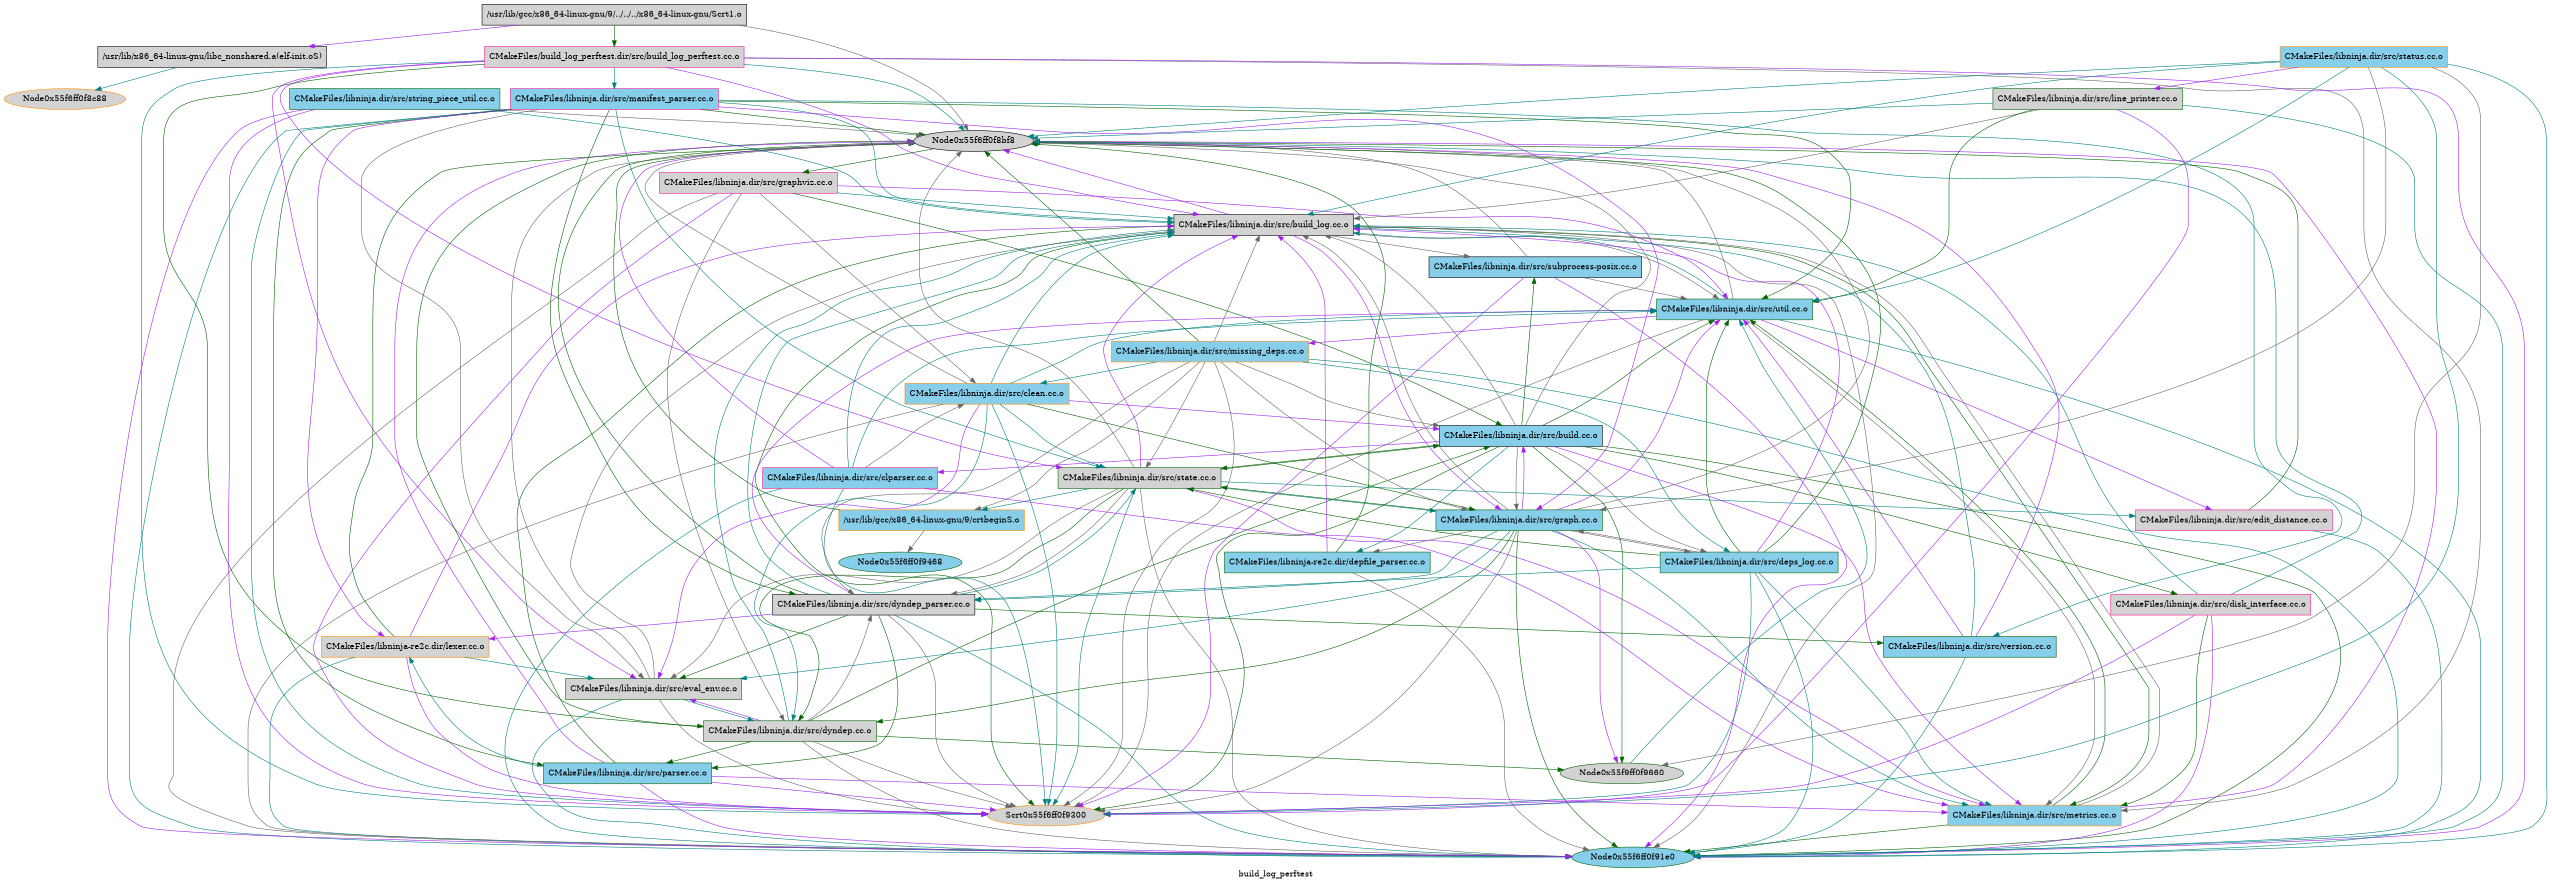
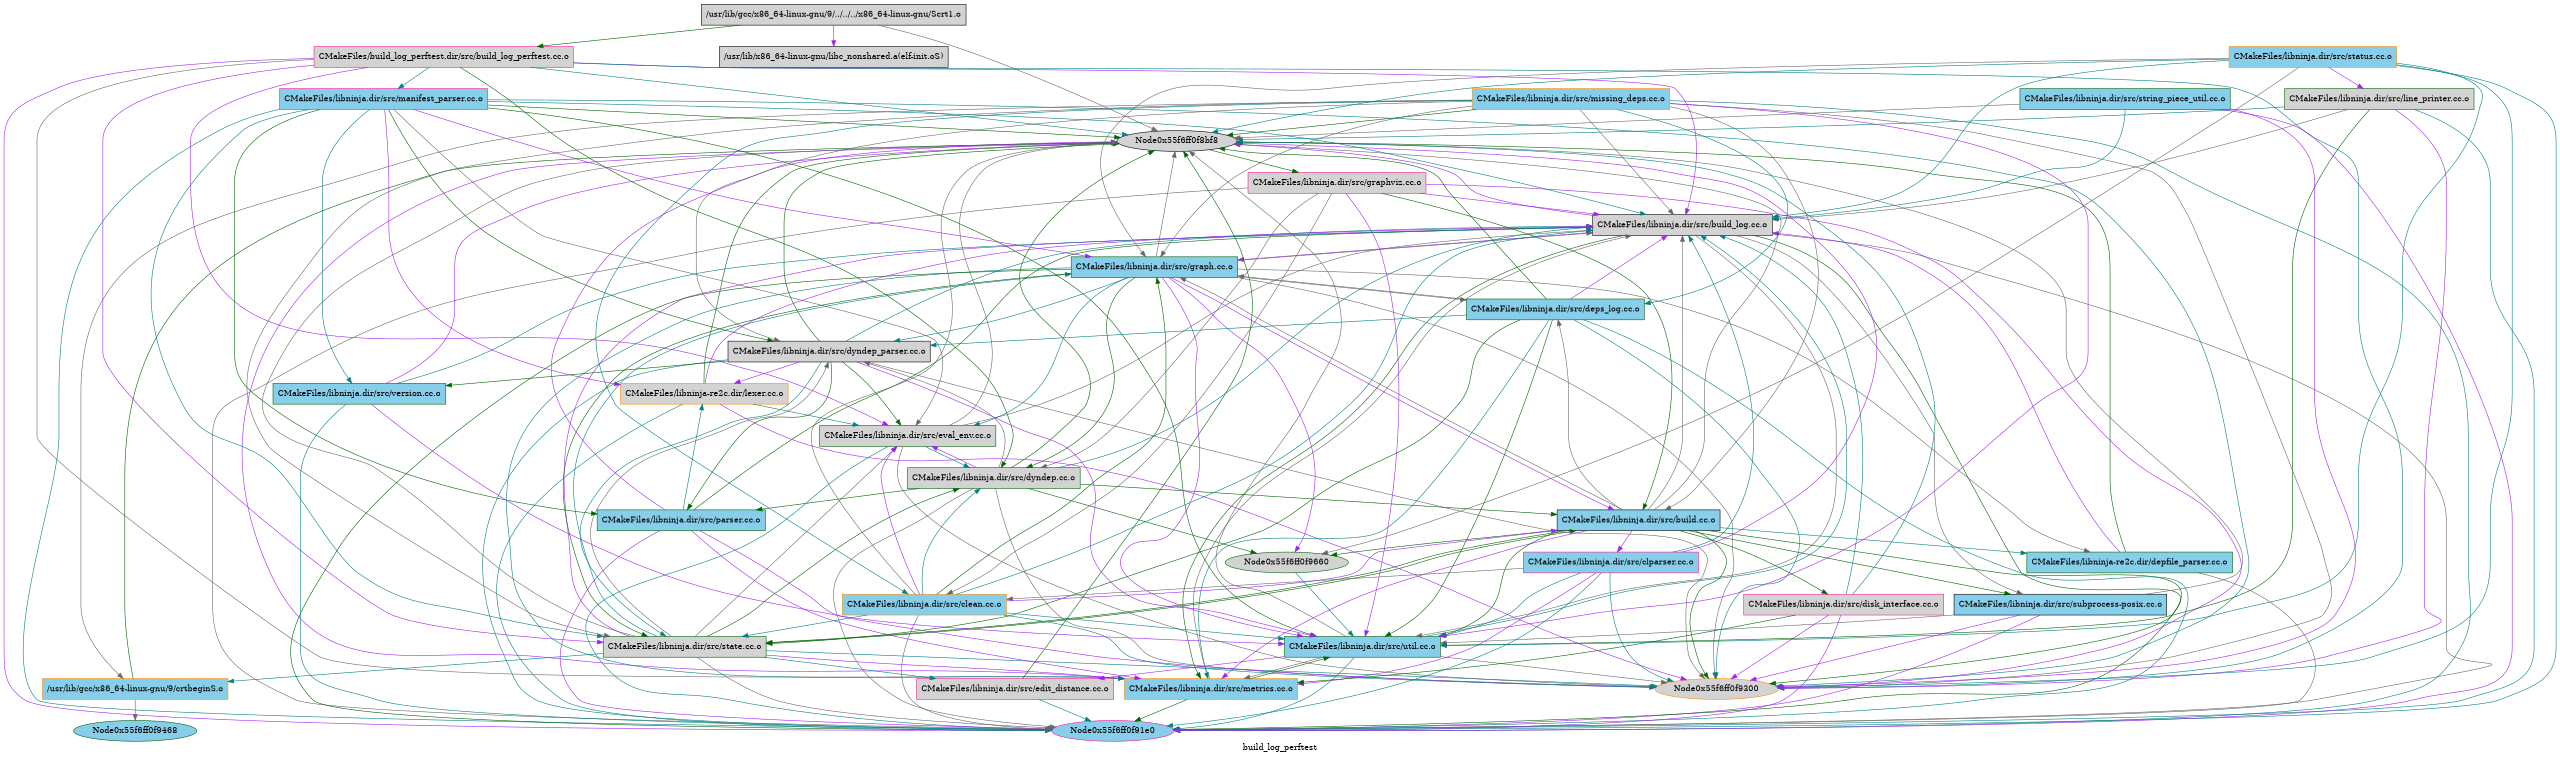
(65, 99) -> none
(1003, 206) -> (1489, 202)
(1486, 329) -> (2039, 402)
(1622, 773) -> (1287, 562)
(1046, 816) -> (1717, 689)
(1633, 857) -> (1113, 731)
